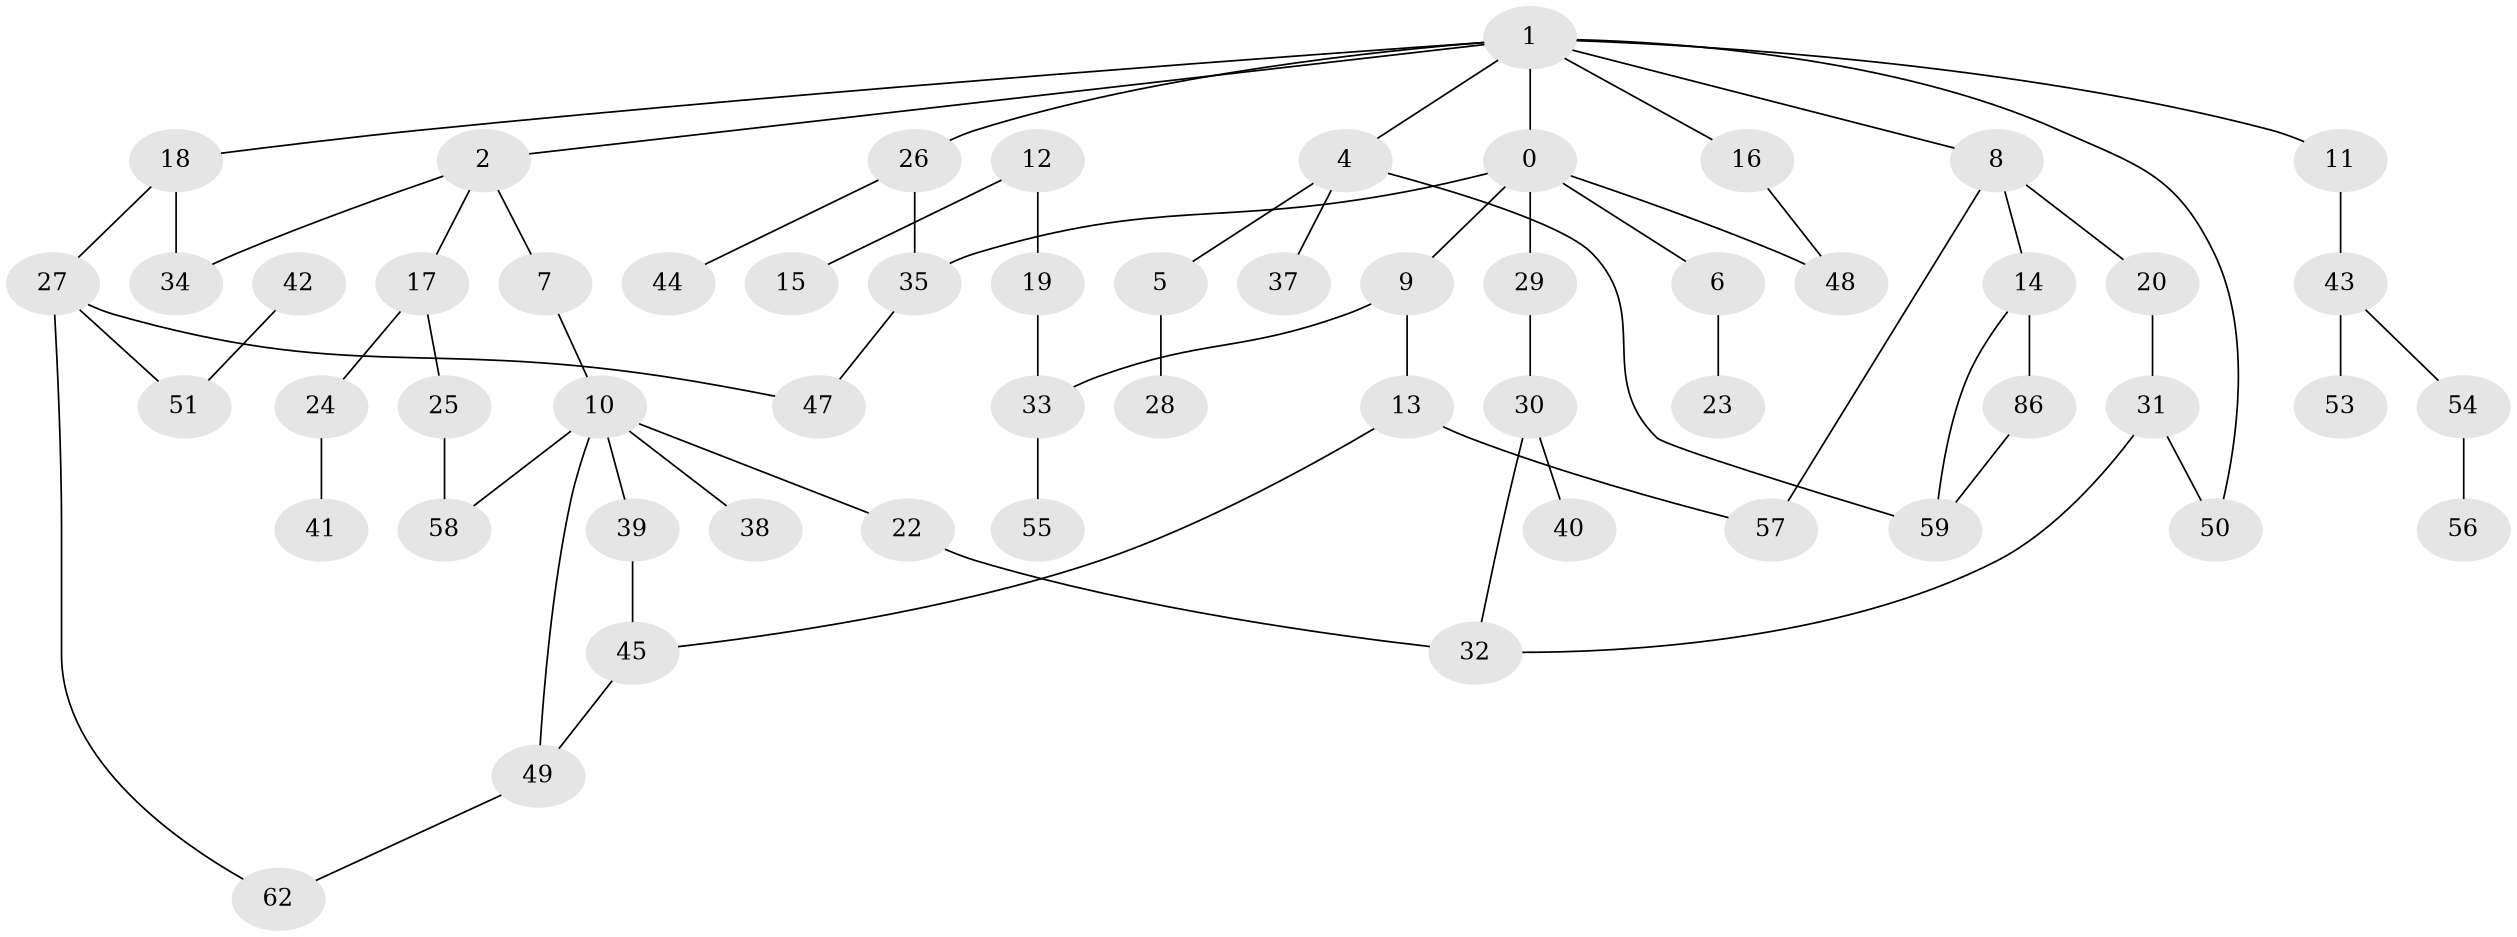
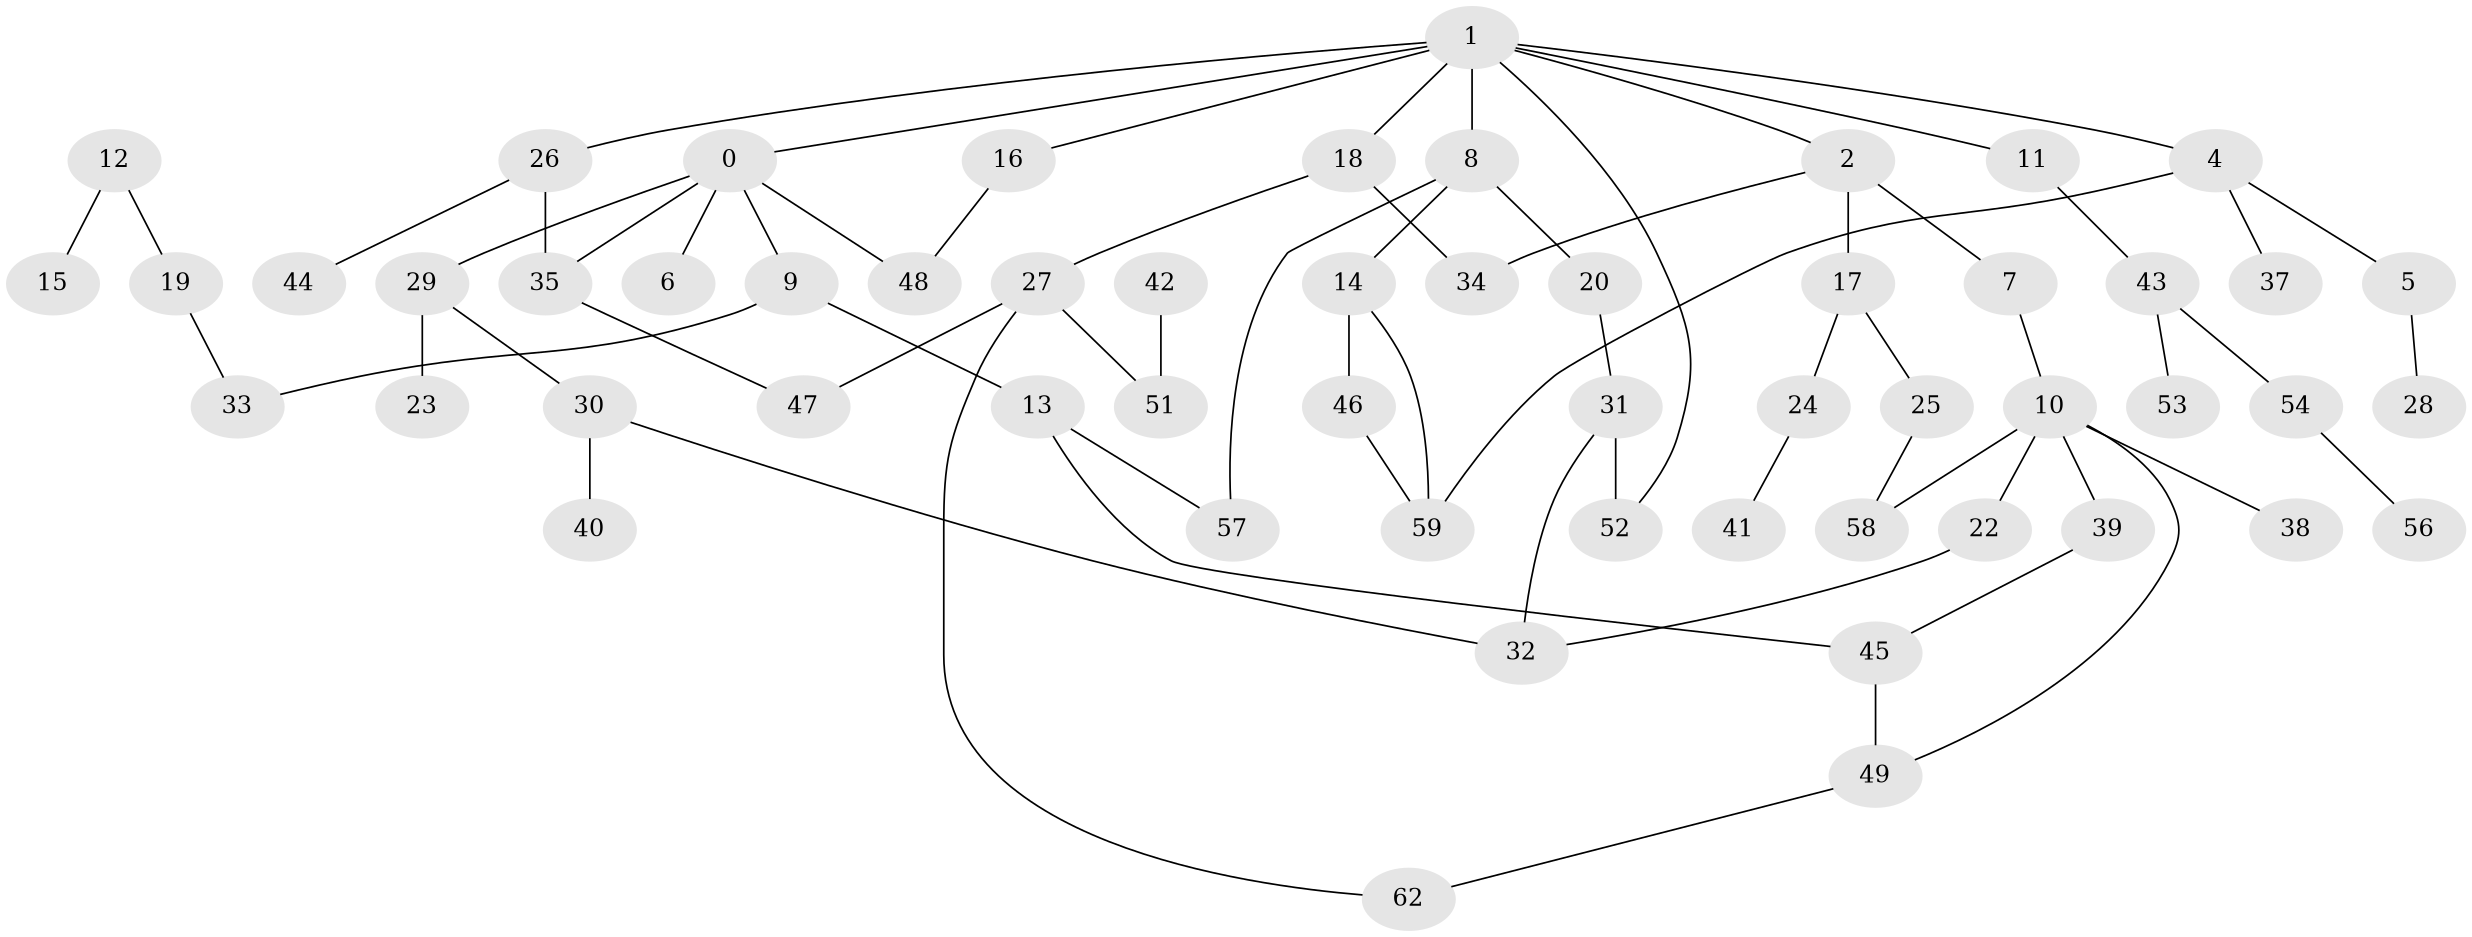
(1718, 346) -> (422, 346)
(2029, 407) -> (1349, 407)
(1038, 530) -> none
(2216, 530) -> (1616, 530)
